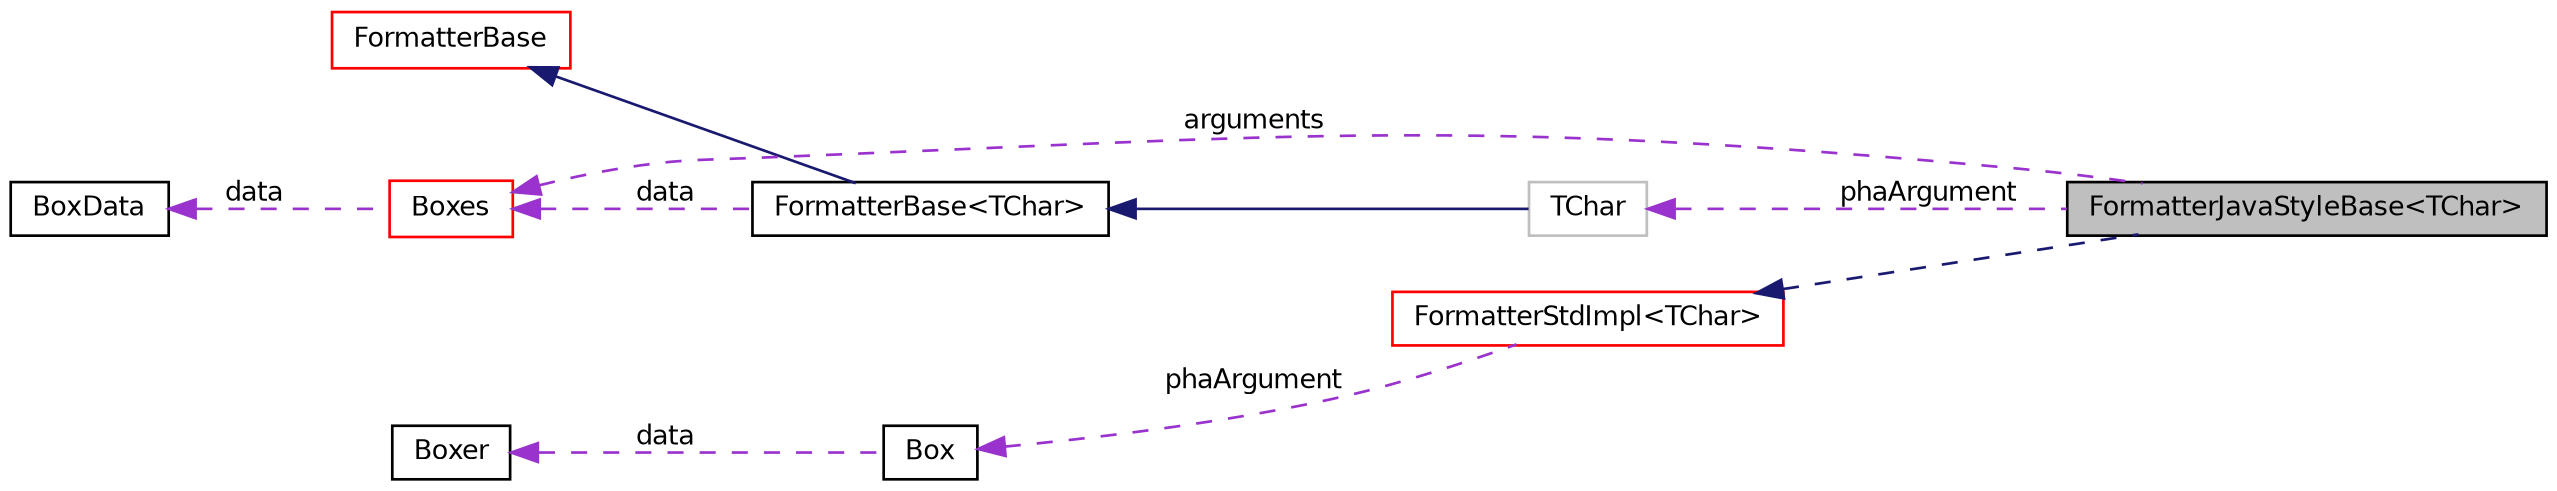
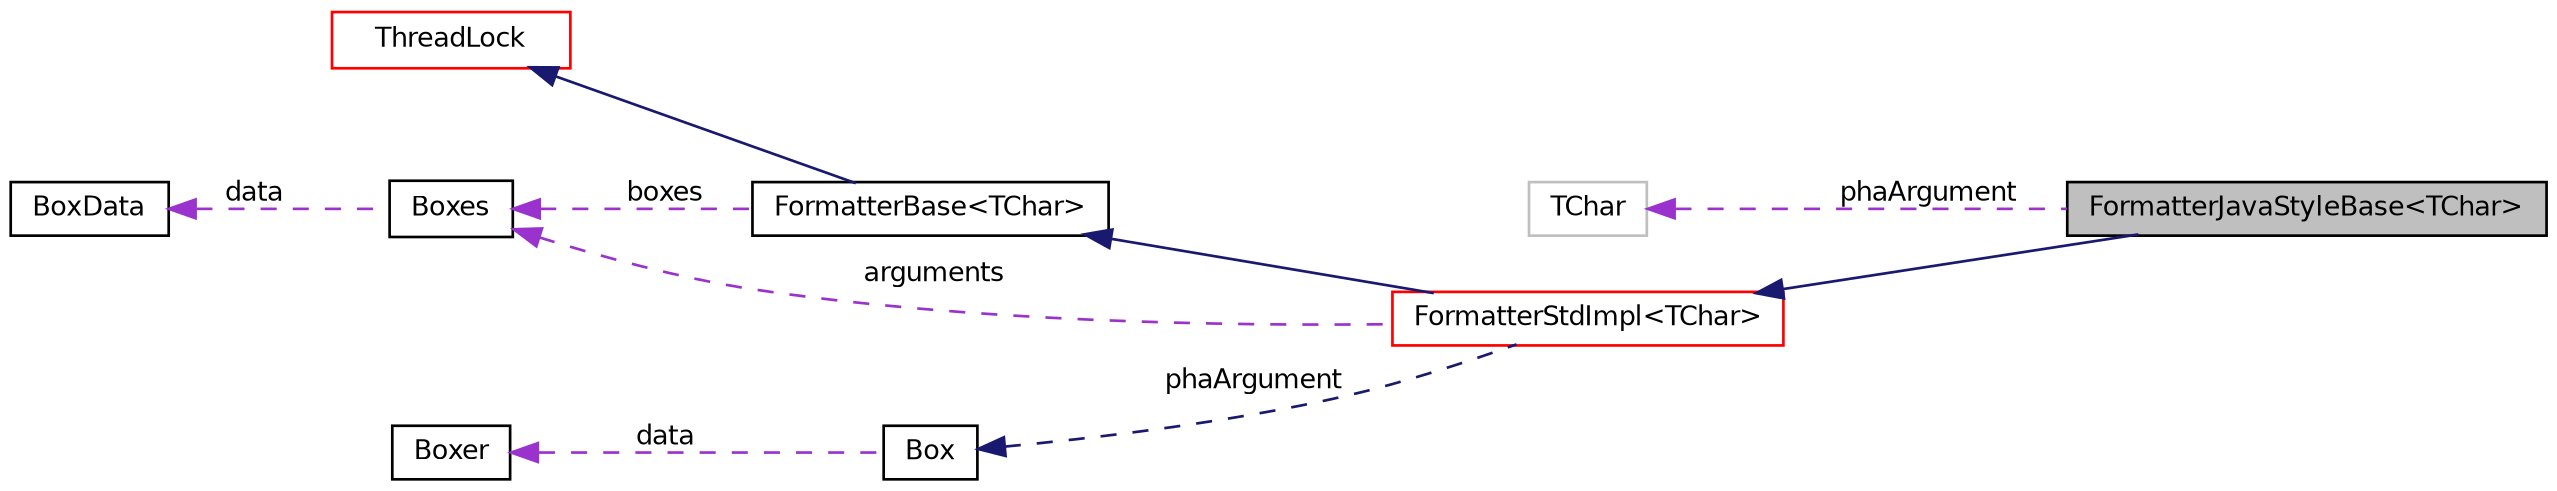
(451, 40) -> (451, 40)
(1340, 136) -> (962, 312)
(661, 194) -> (661, 194)
(451, 209) -> (451, 209)
(1332, 209) -> (1272, 266)
(1961, 262) -> (1961, 262)
(1264, 412) -> (1264, 412)
